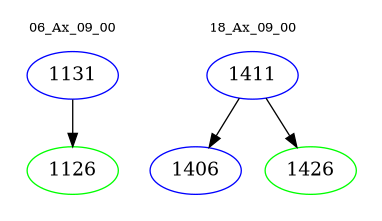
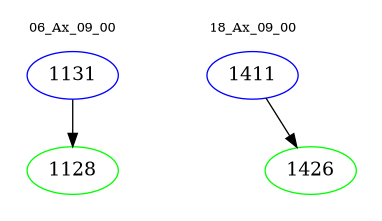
(73, 171) -> (73, 171)
(196, 171) -> none
